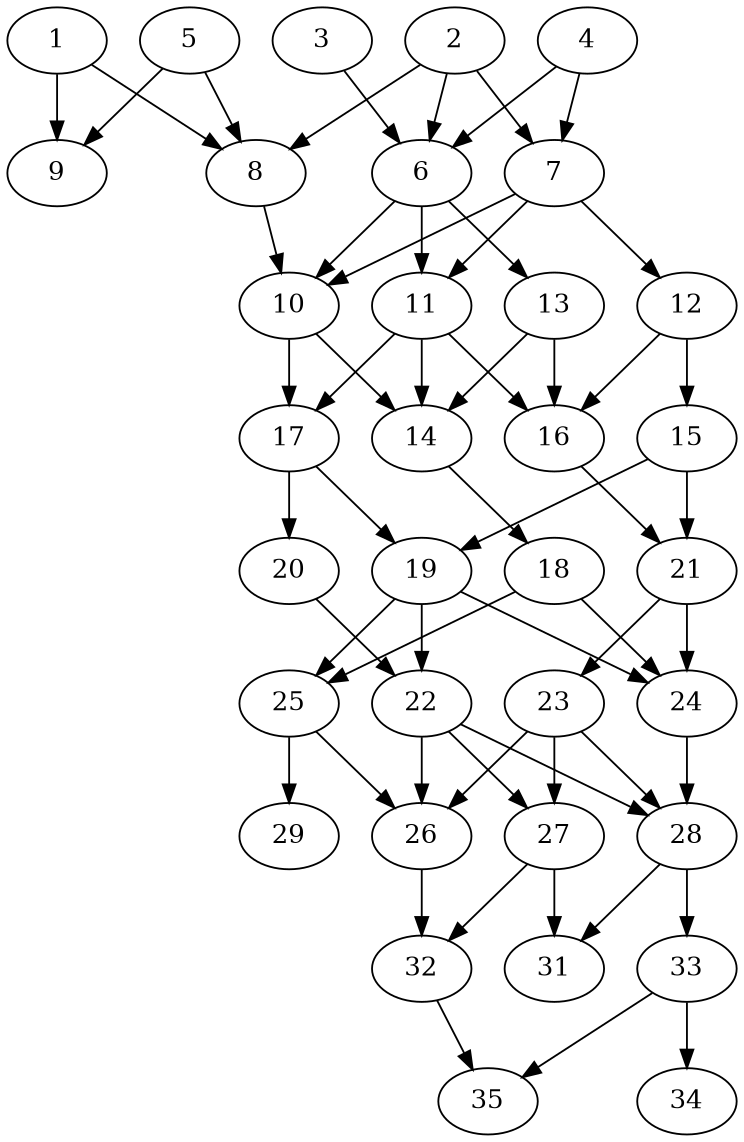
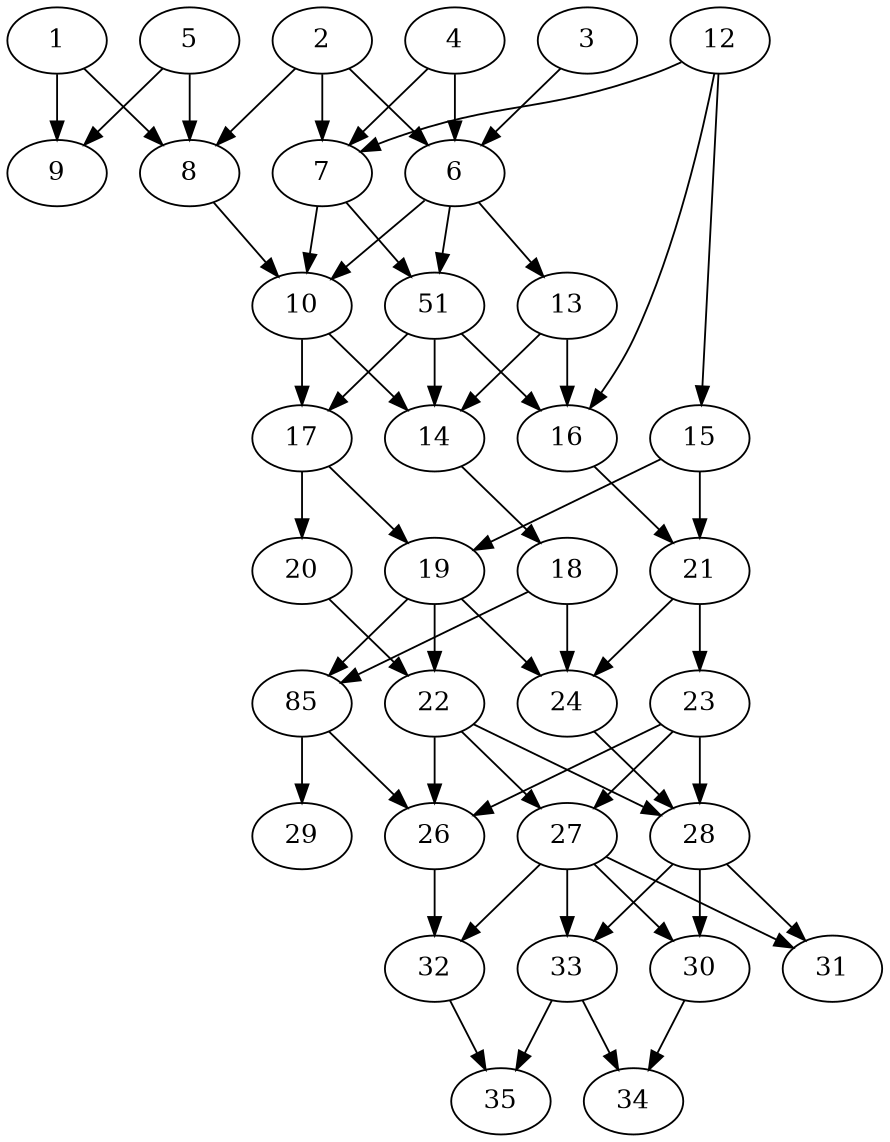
(614, 233) -> (546, 102)
(422, 306) -> (435, 306)
(289, 704) -> (302, 704)
none -> (567, 893)
none -> (700, 969)
